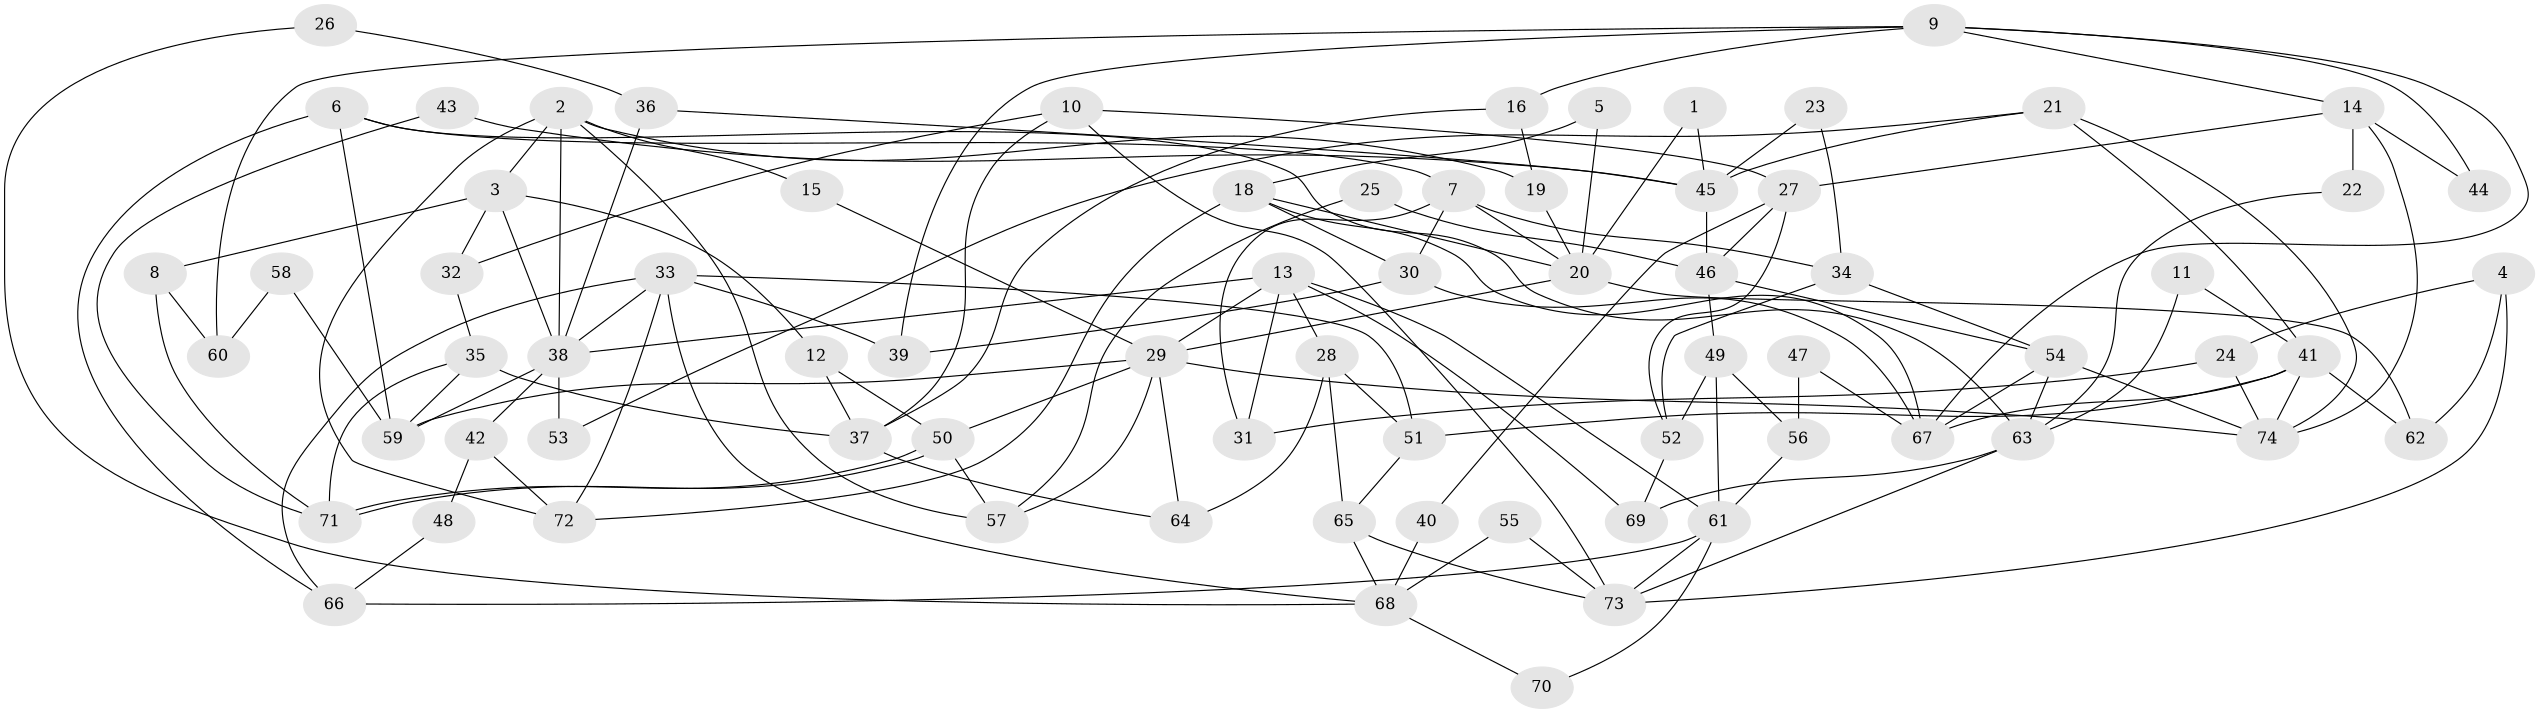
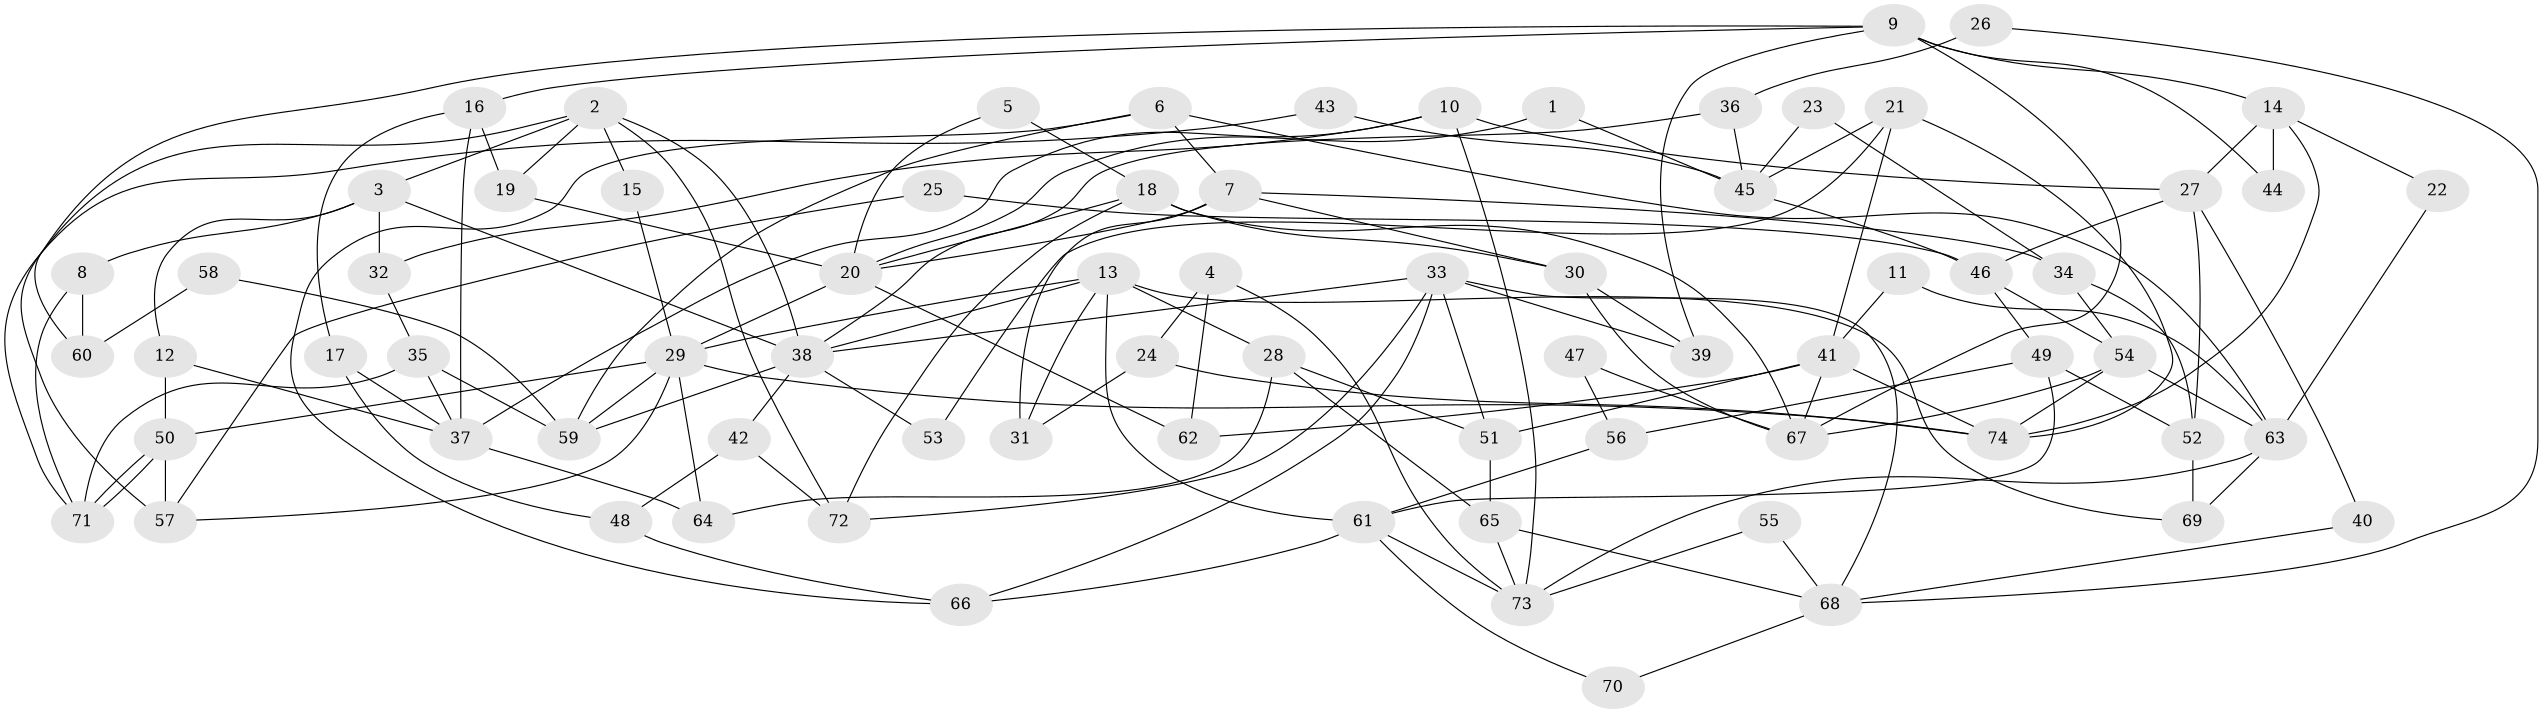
none -> (336, 356)
